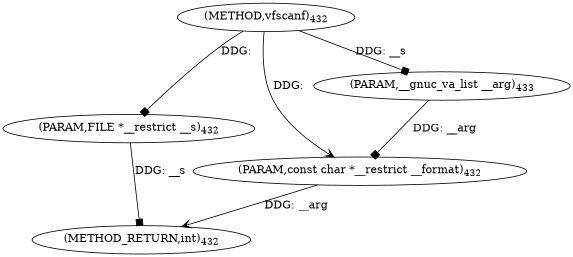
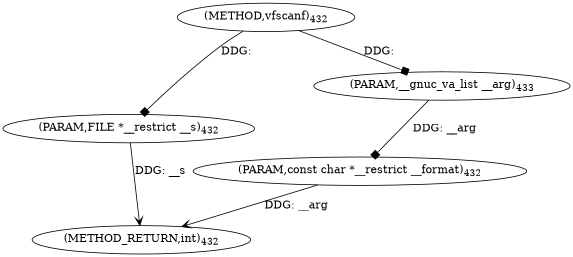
(381, 52) -> (381, 52)
(275, 103) -> none
(135, 180) -> (135, 180)
